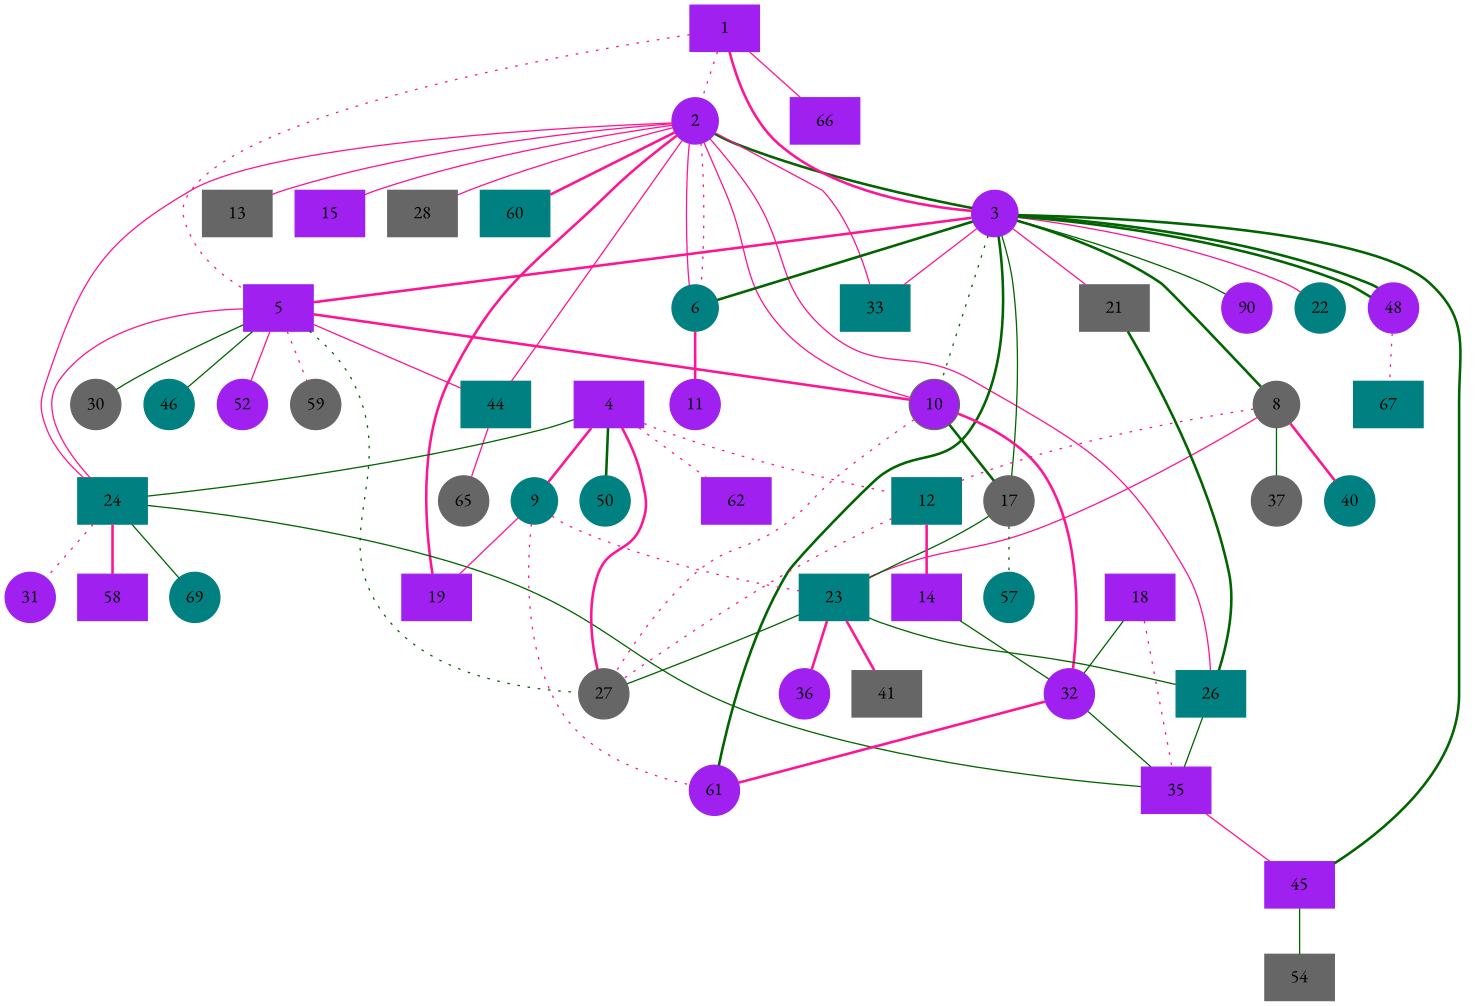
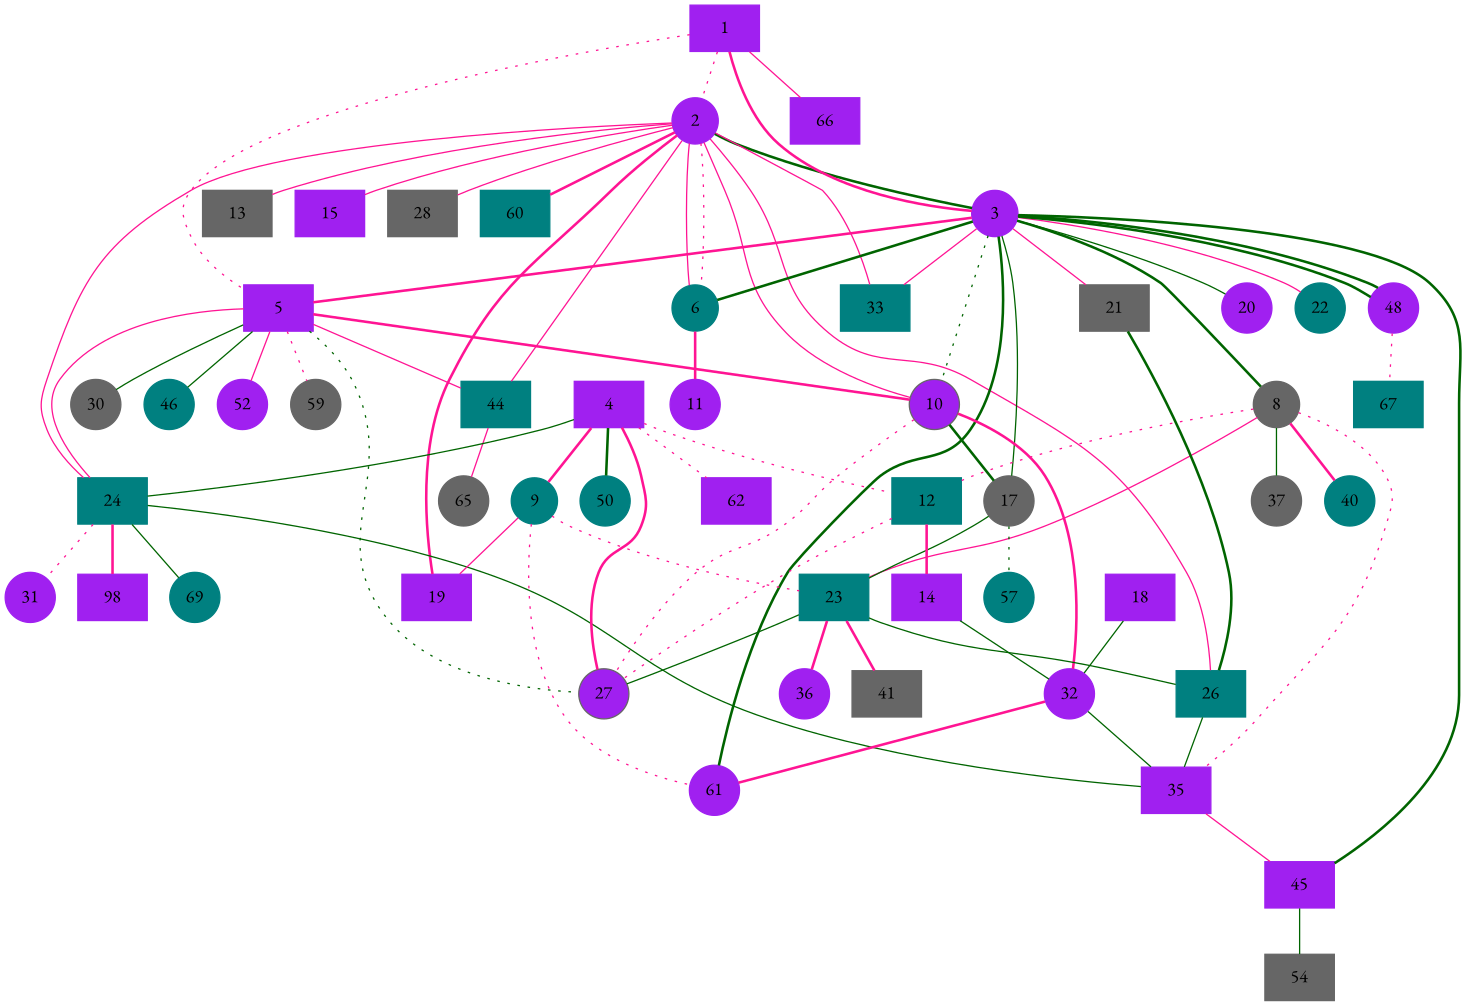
(1247, 308) -> (1247, 308)
(113, 597) -> (113, 597)
(604, 694) -> (604, 694)
(1158, 694) -> (1360, 593)
